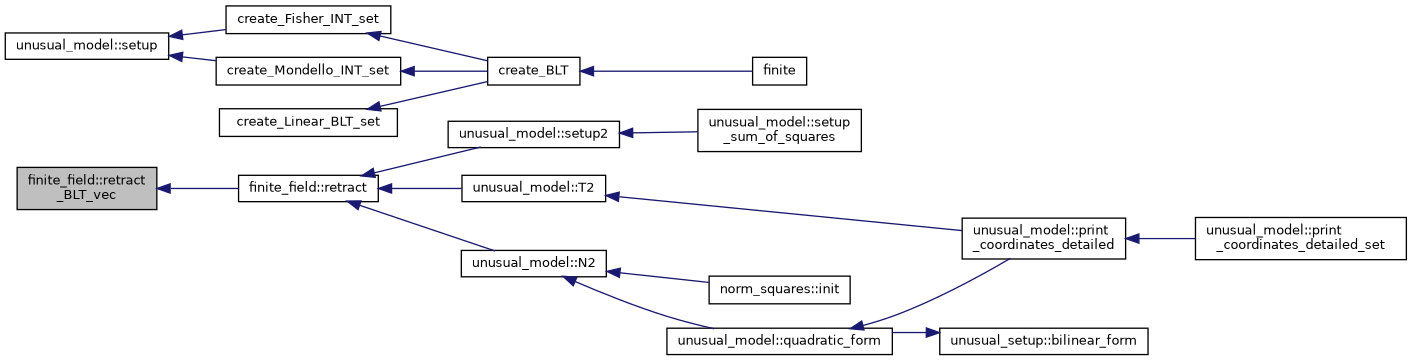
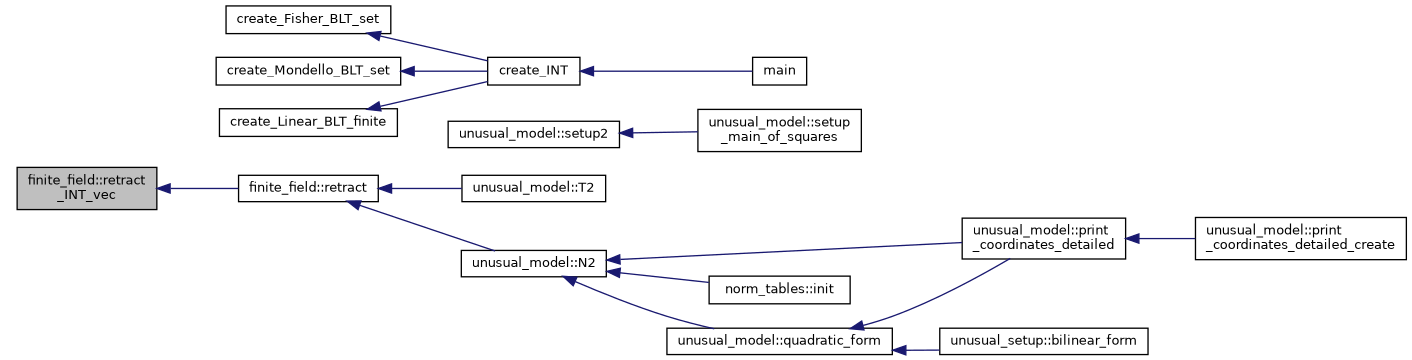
(308, 20) -> (308, 20)
(87, 46) -> none
(308, 71) -> (308, 71)
(534, 71) -> (534, 71)
(780, 71) -> (780, 71)
(308, 123) -> (308, 123)
(780, 130) -> (780, 130)
(428, 160) -> none
(87, 188) -> (87, 188)
(791, 214) -> (791, 251)
(1301, 239) -> (1301, 239)
(780, 290) -> (780, 290)
(909, 332) -> (923, 350)
